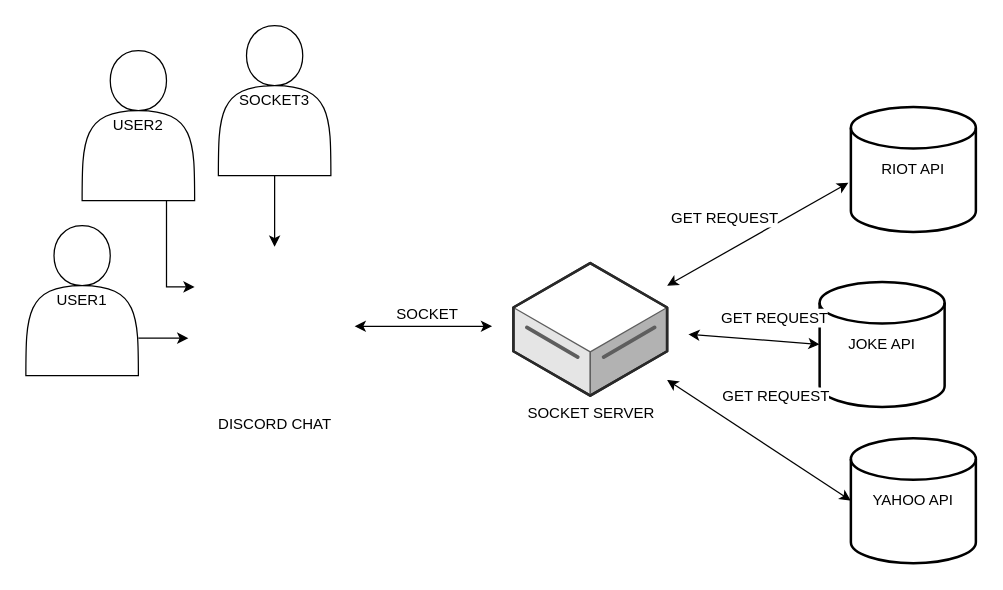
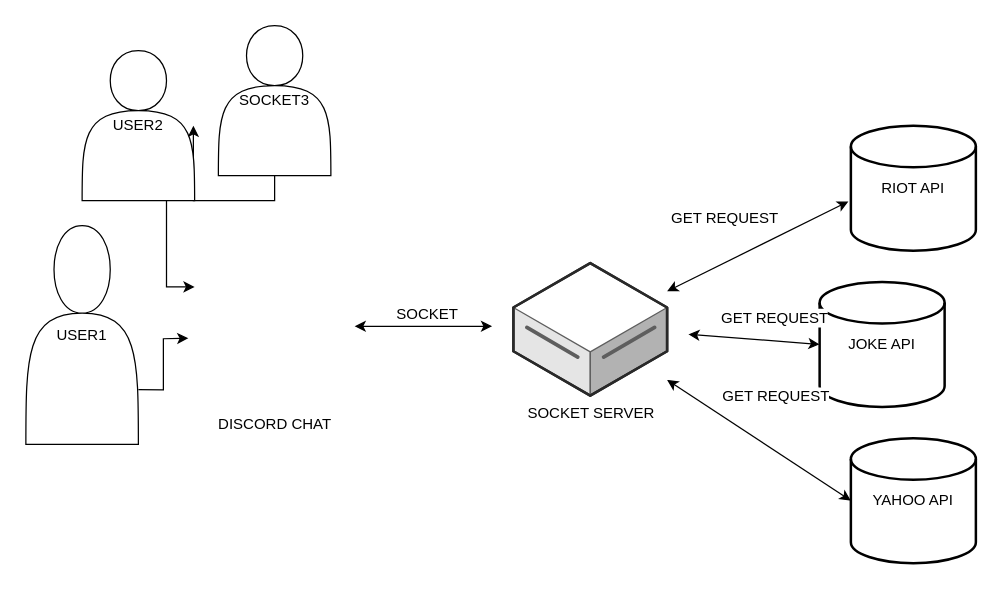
(913, 169) -> (913, 188)
(274, 218) -> (234, 201)
(82, 301) -> (82, 335)
